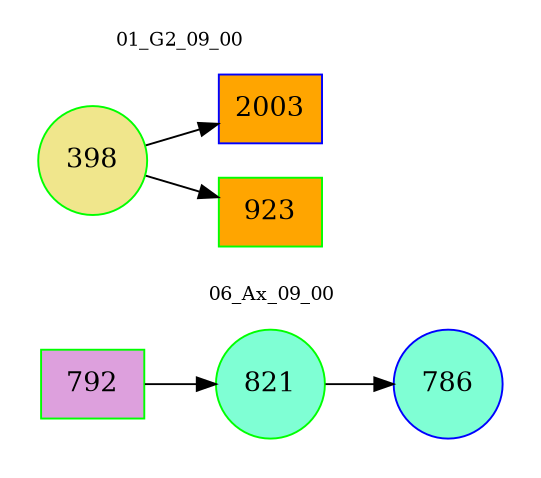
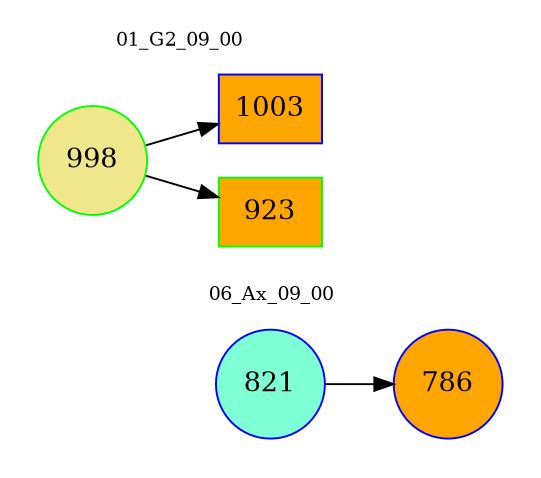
(270, 109) -> (270, 109)
(93, 161) -> (93, 161)
(93, 384) -> none
(270, 384) -> (270, 384)
(448, 384) -> (448, 384)
